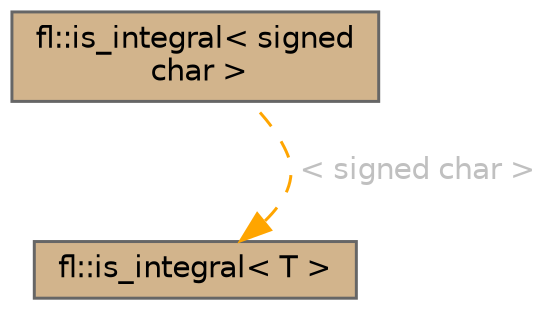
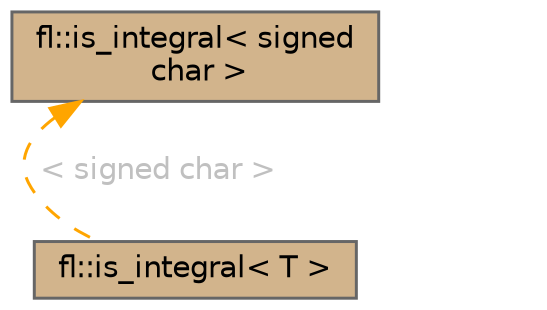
(289, 159) -> (32, 190)
